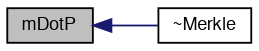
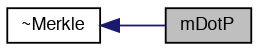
(135, 25) -> (142, 25)
